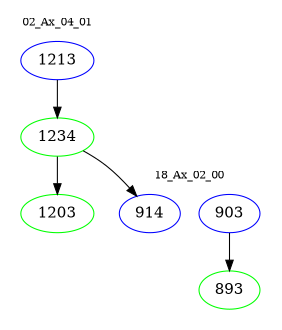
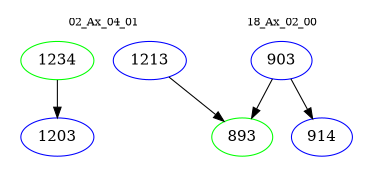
(57, 94) -> (188, 92)
(117, 175) -> (299, 94)
(57, 214) -> (57, 137)
